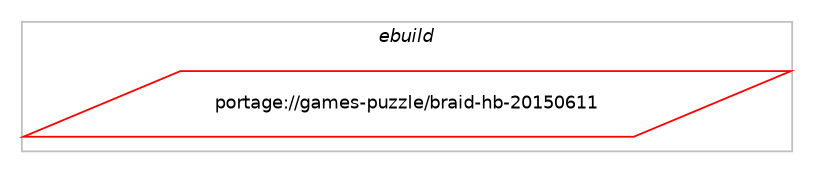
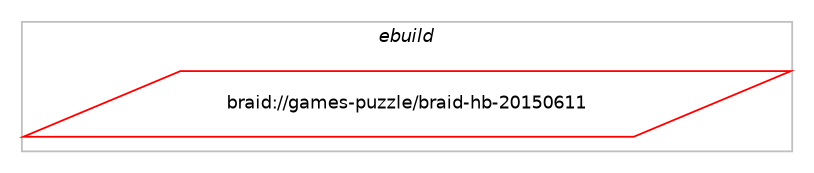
(407, 104) -> (407, 104)
